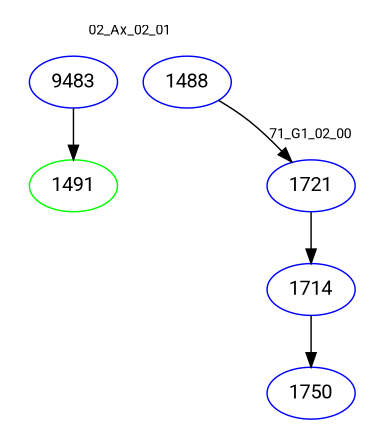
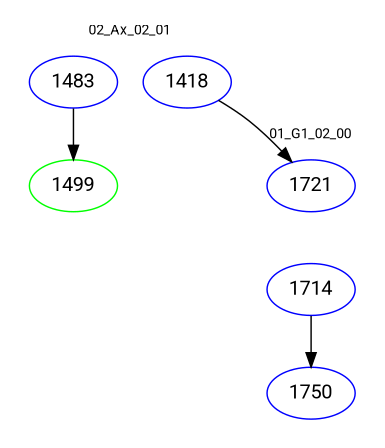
(73, 82) -> (73, 82)
(187, 82) -> (187, 82)
(311, 135) -> (311, 135)
(73, 186) -> (73, 186)
(311, 231) -> none
